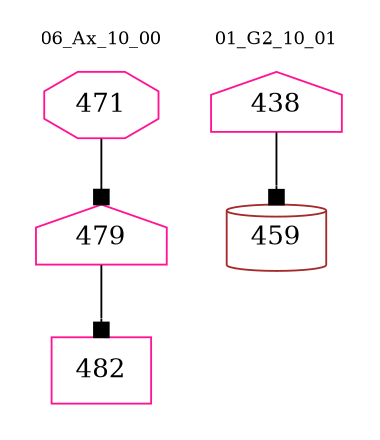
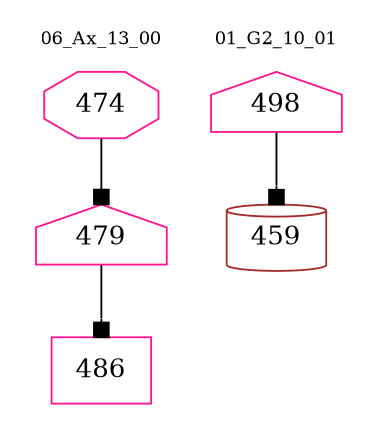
(101, 40) -> (101, 40)
(101, 105) -> (101, 105)
(276, 105) -> (276, 105)
(101, 370) -> (101, 370)
